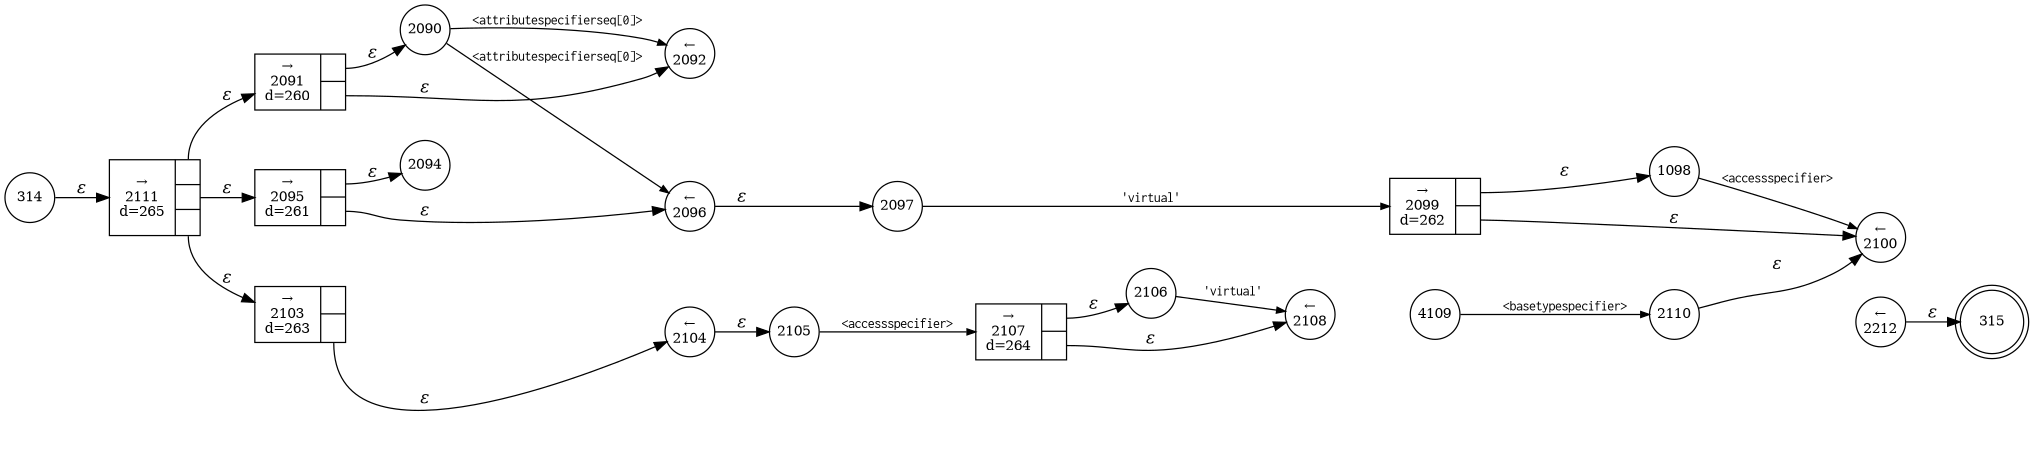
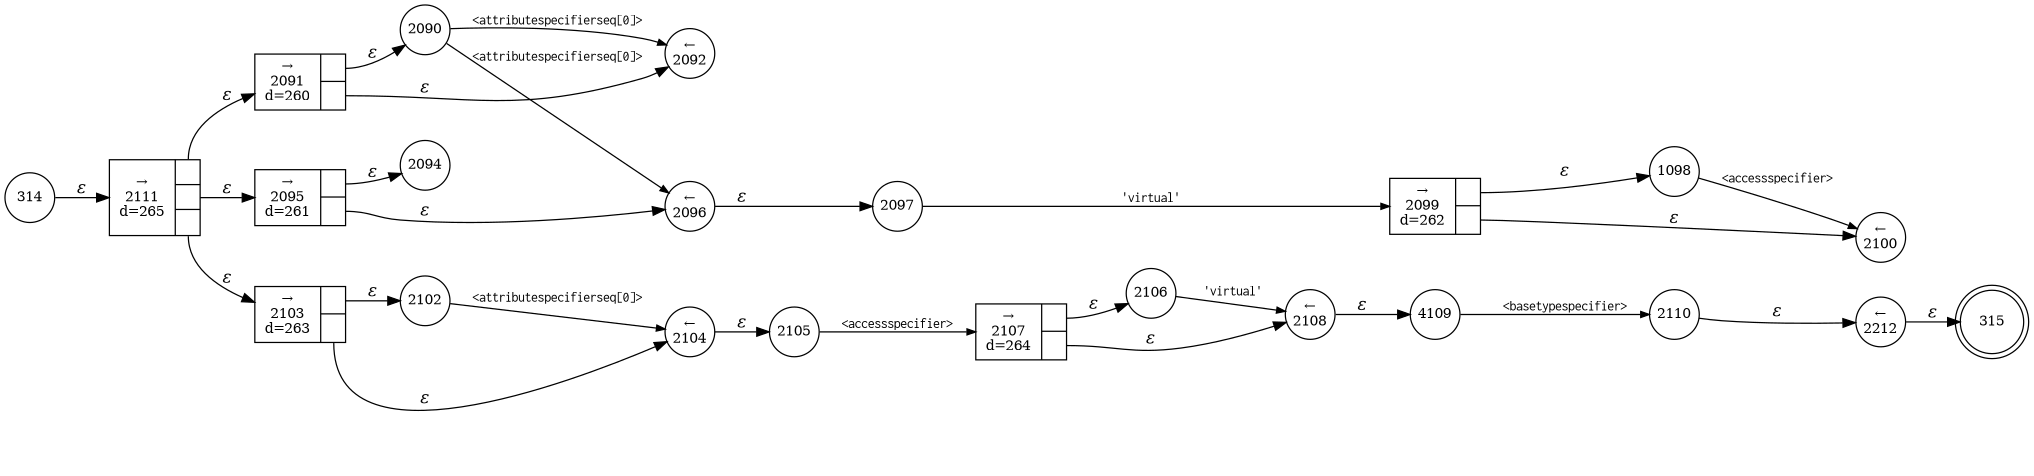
(1778, 292) -> (1771, 323)
none -> (425, 301)
none -> (1366, 314)
